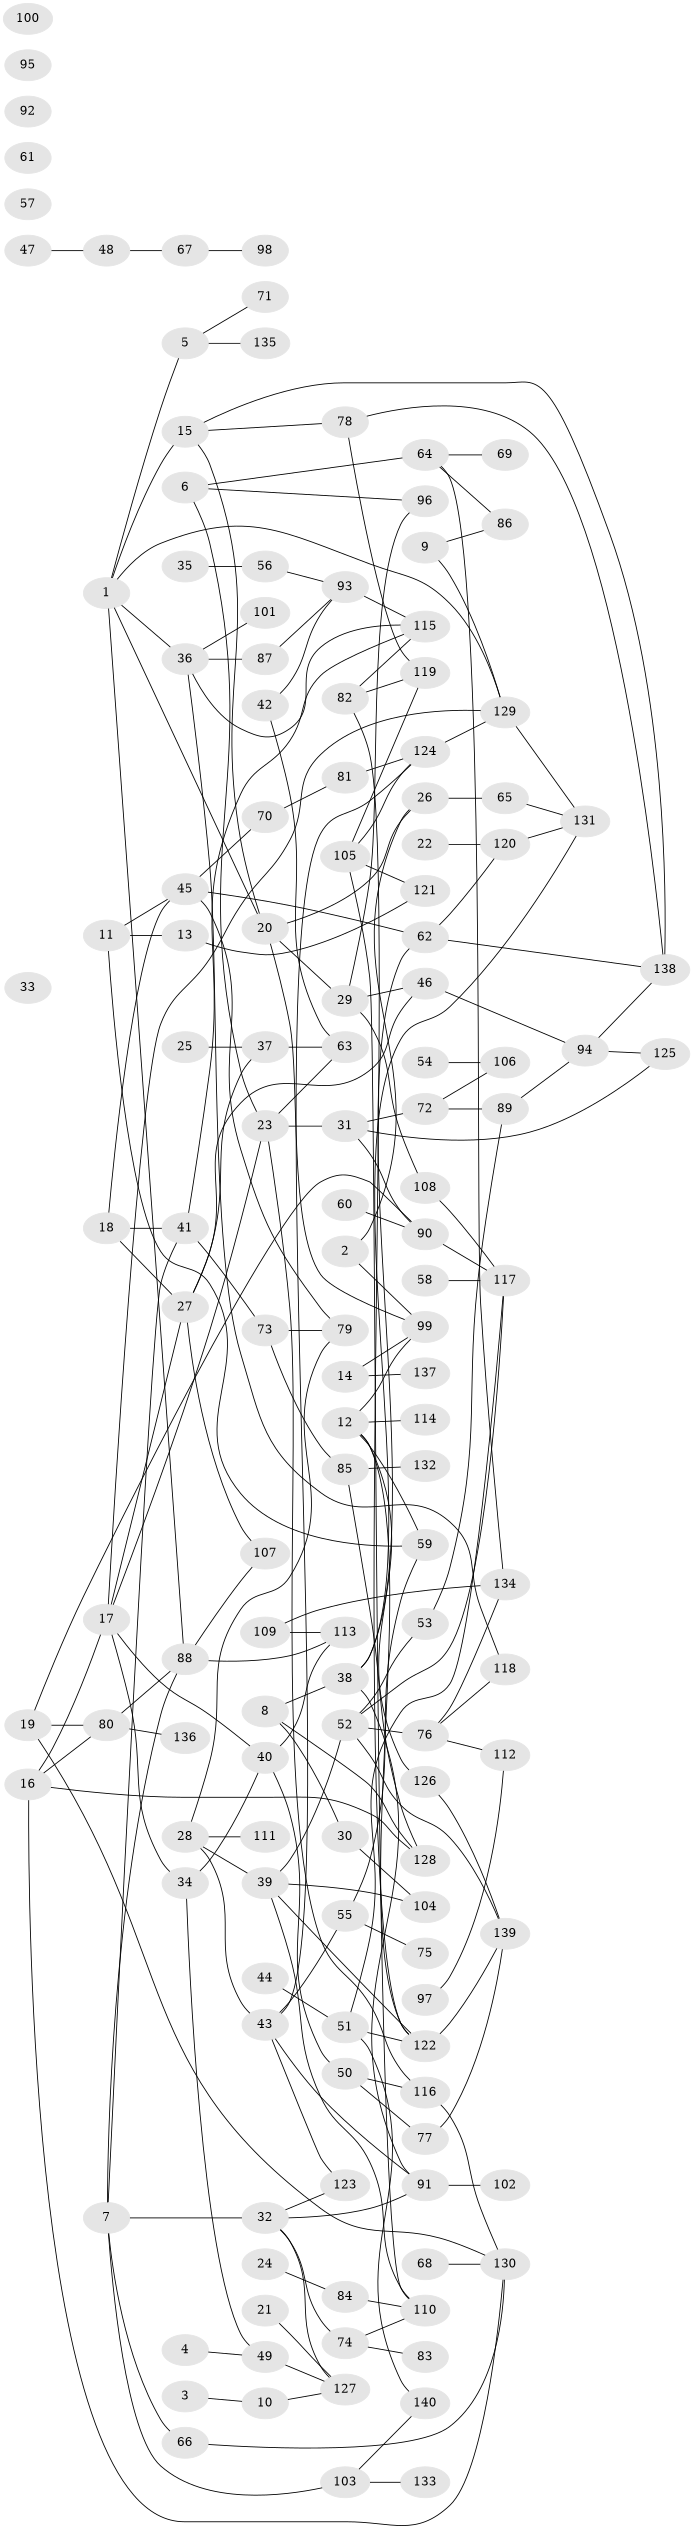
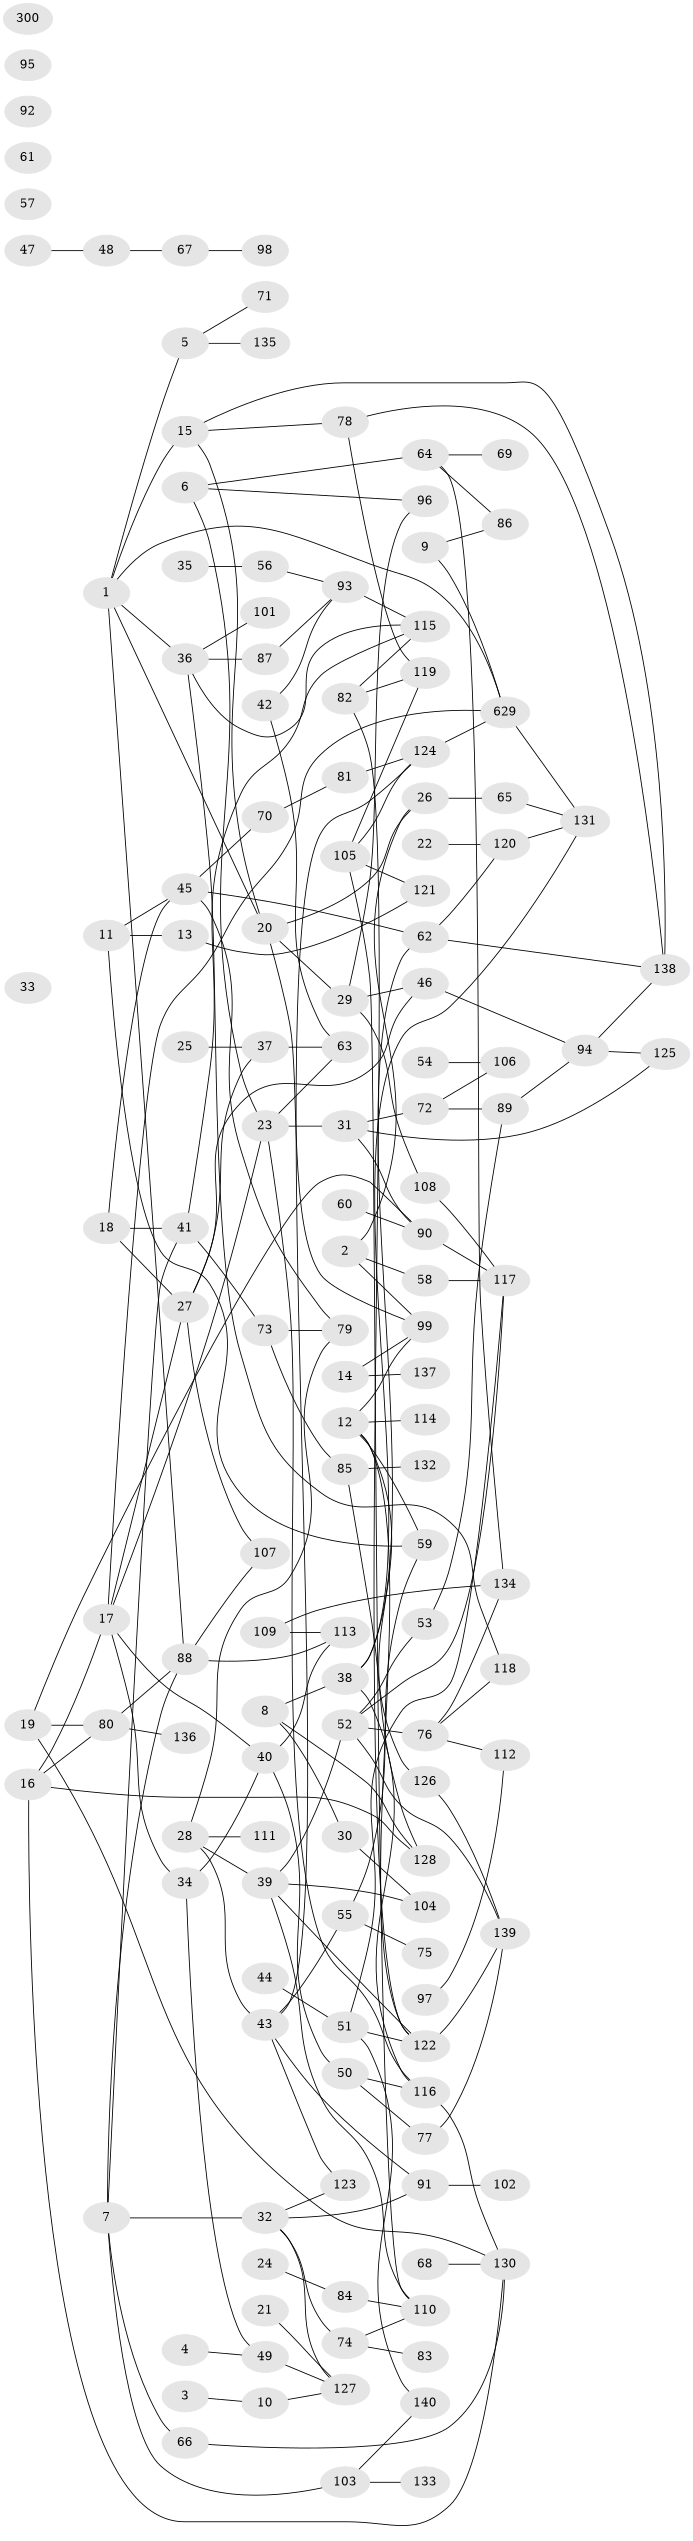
(28, 19) -> (28, 19)
(505, 712) -> (505, 712)
none -> (389, 1267)
(390, 1907) -> (388, 1865)
